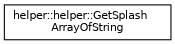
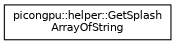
(88, 22) -> (88, 22)
